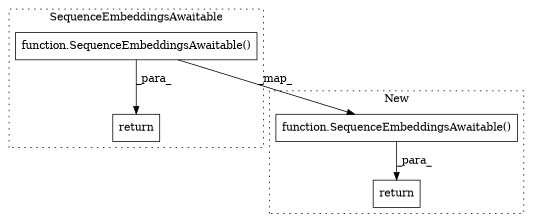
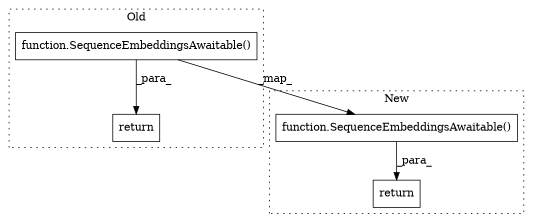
(136, 18) -> (136, 18)
